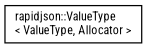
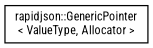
(73, 24) -> (76, 24)
